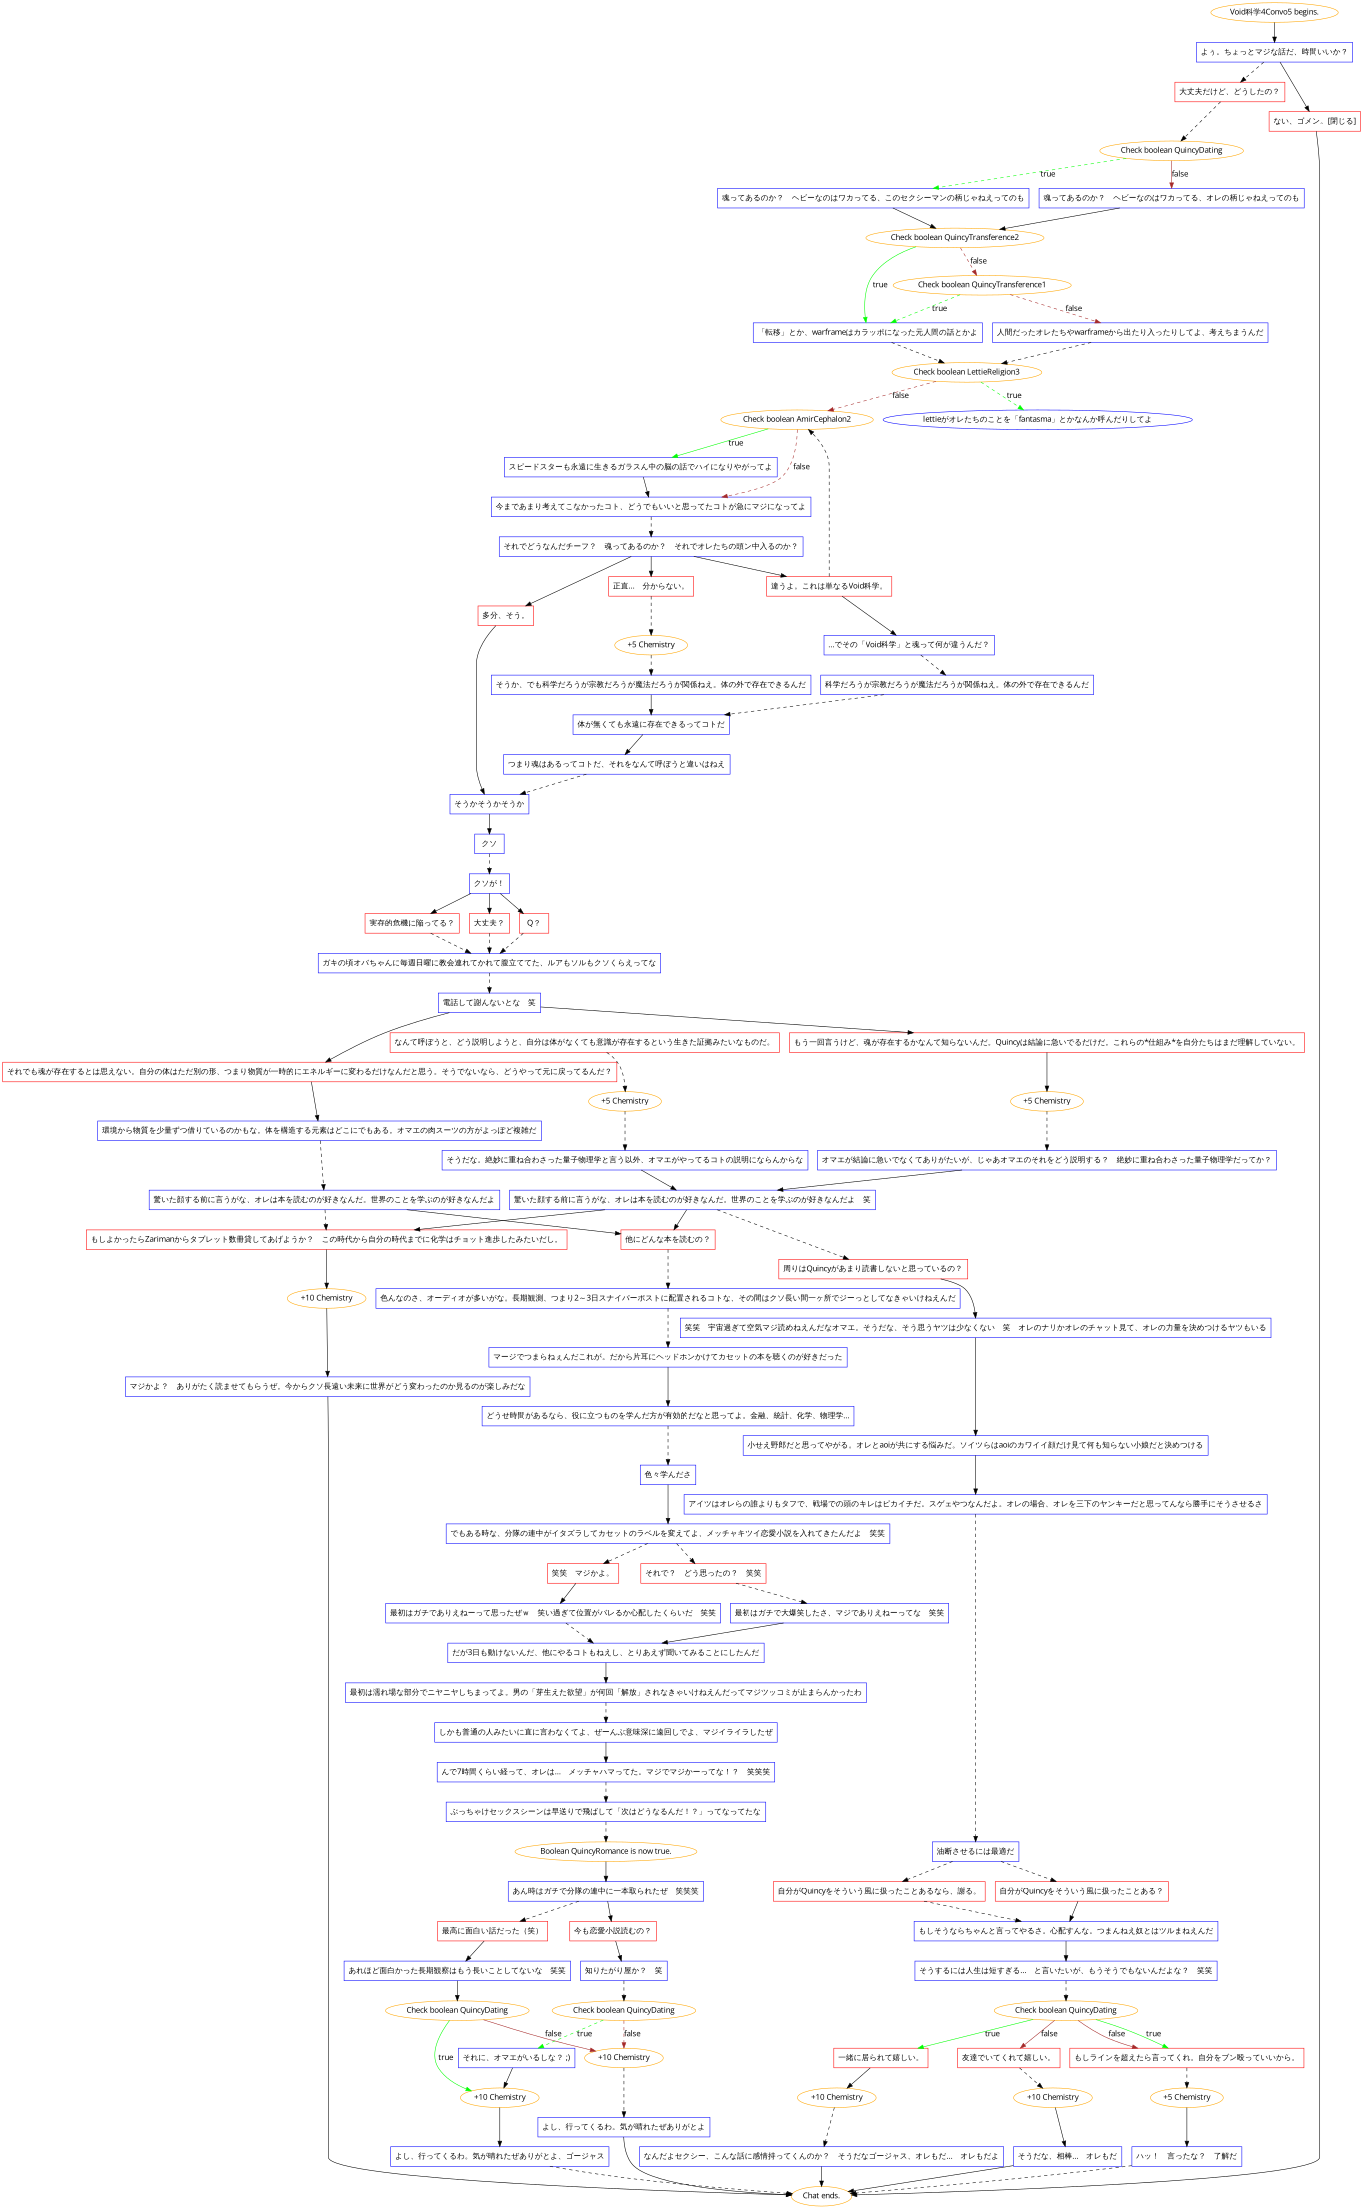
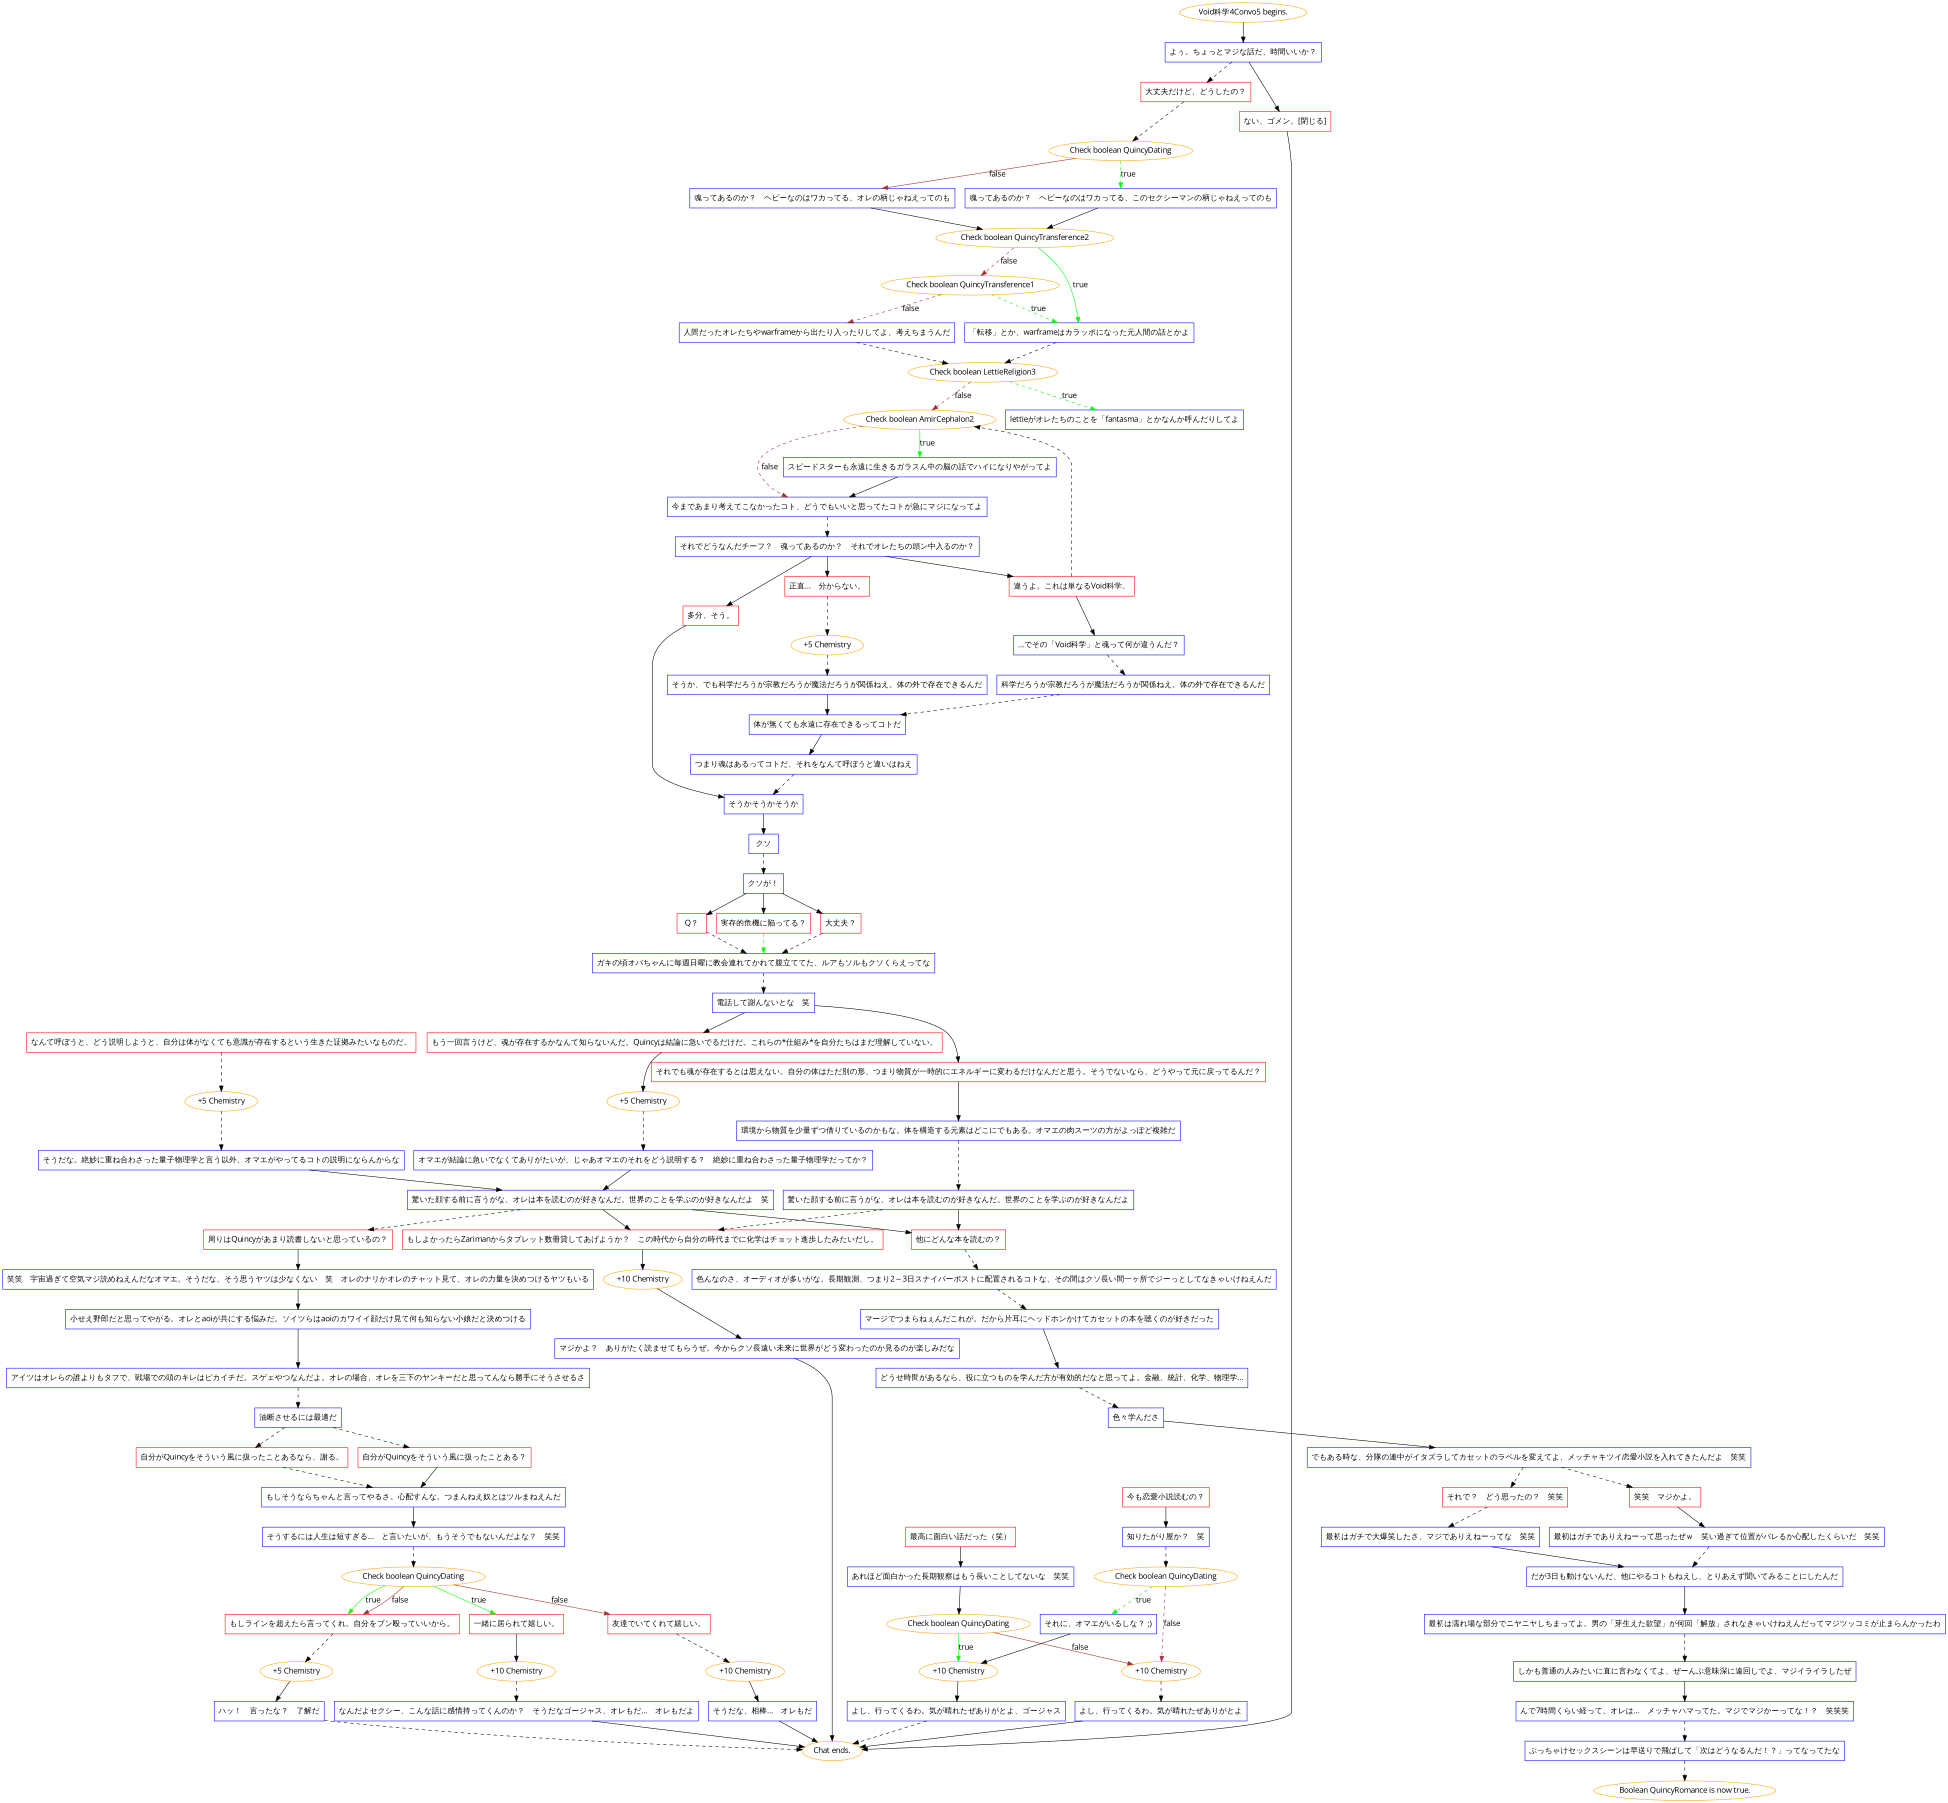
(1038, 420) -> (1125, 420)
(448, 942) -> (764, 941)
(606, 1891) -> none
